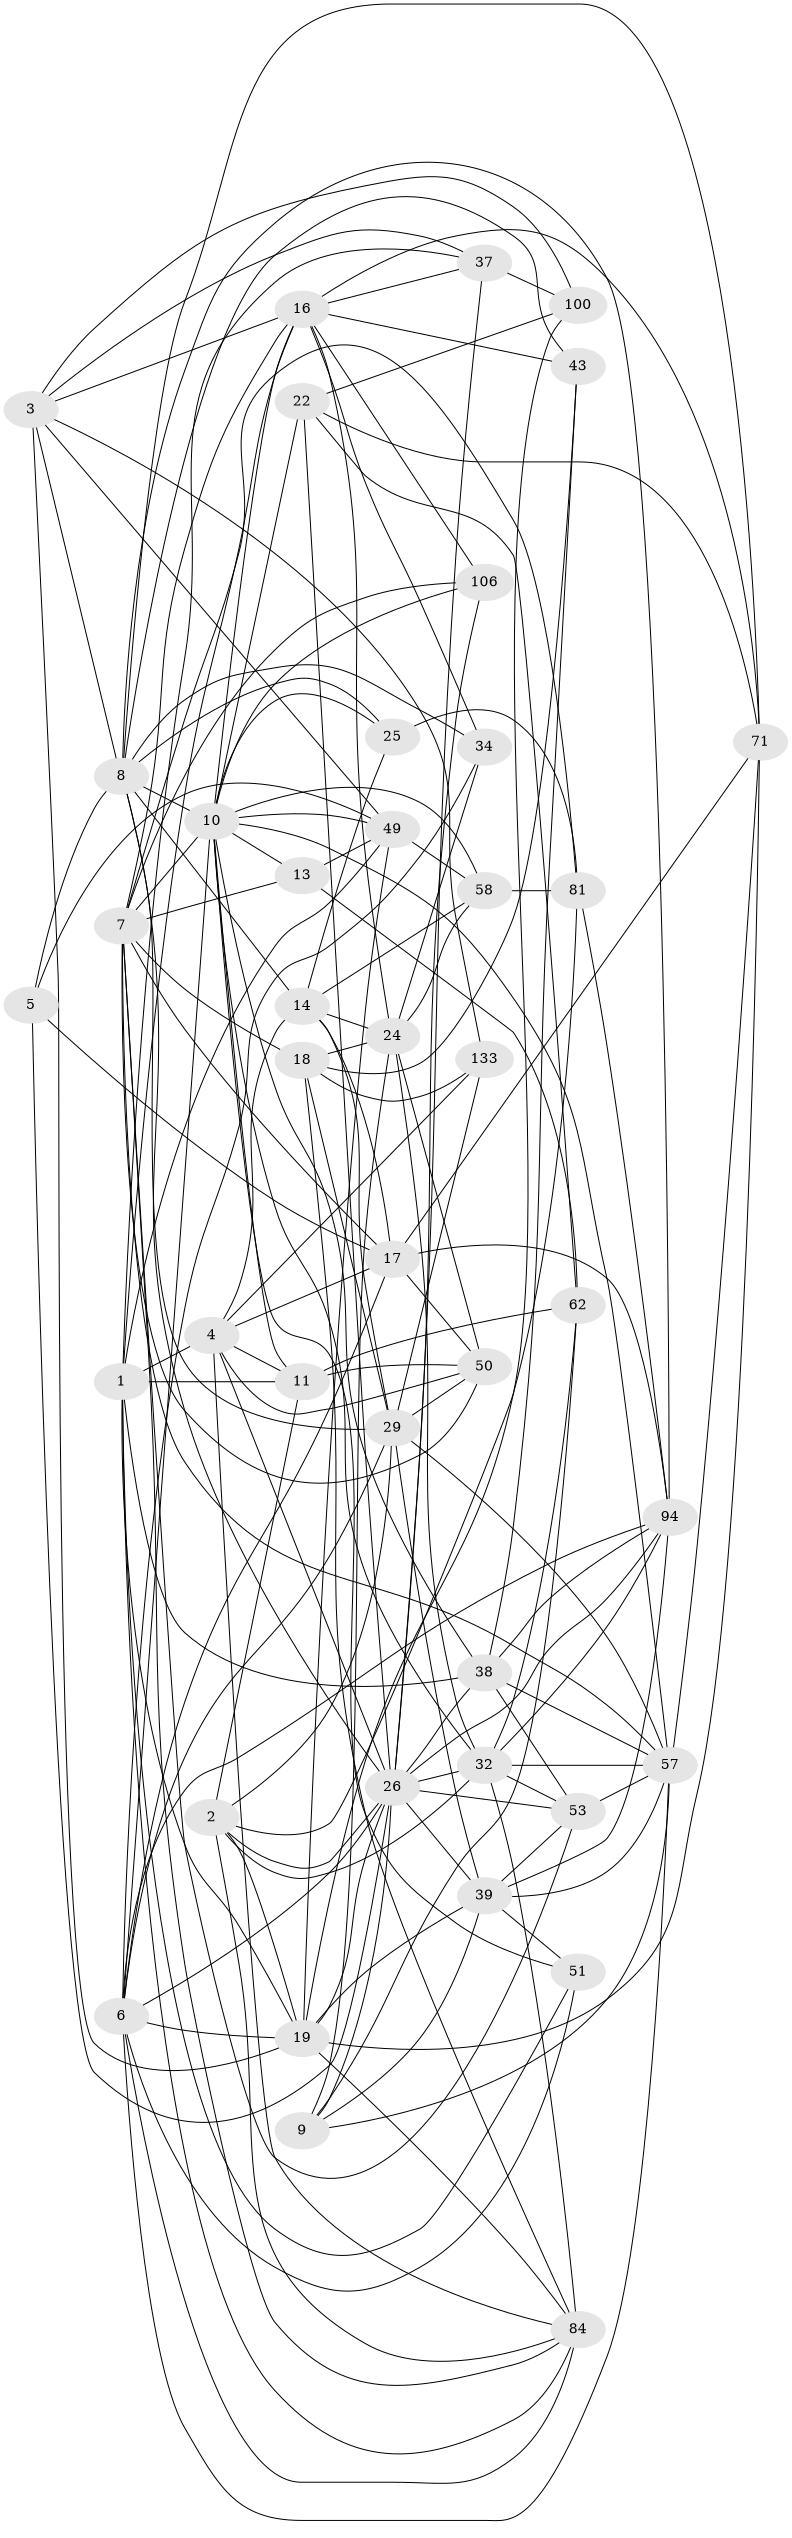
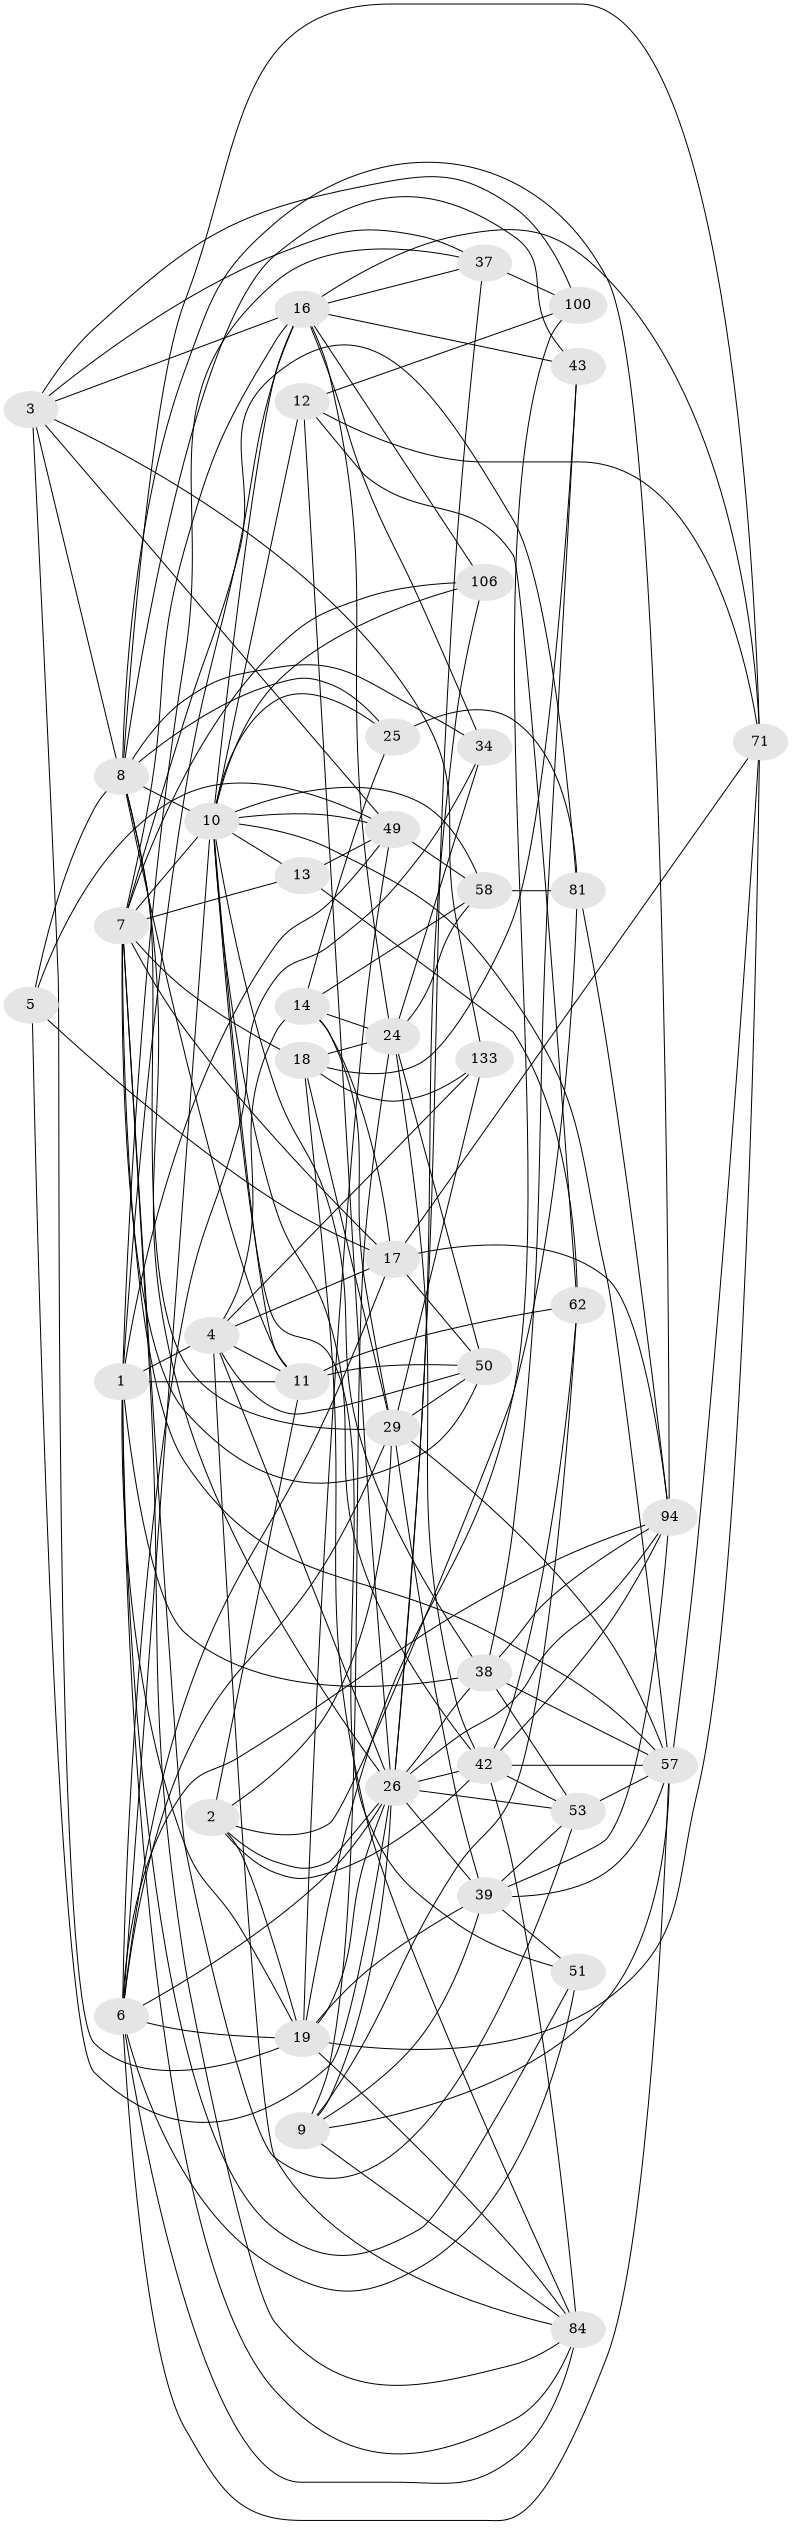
(302, 402) -> (302, 402)
(212, 891) -> (185, 1056)
(485, 1765) -> (485, 1765)
(256, 2188) -> (440, 2230)
